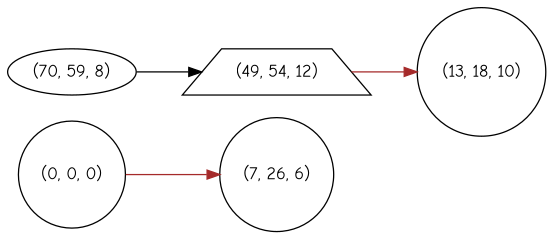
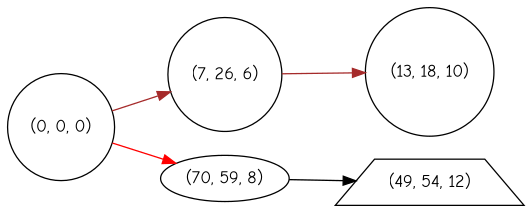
(378, 72) -> (317, 73)
none -> (138, 151)
